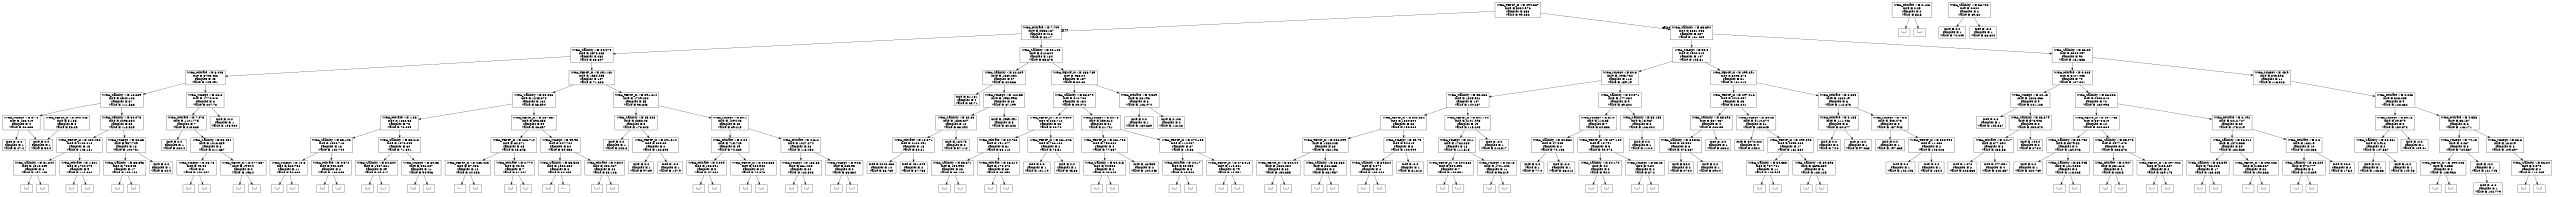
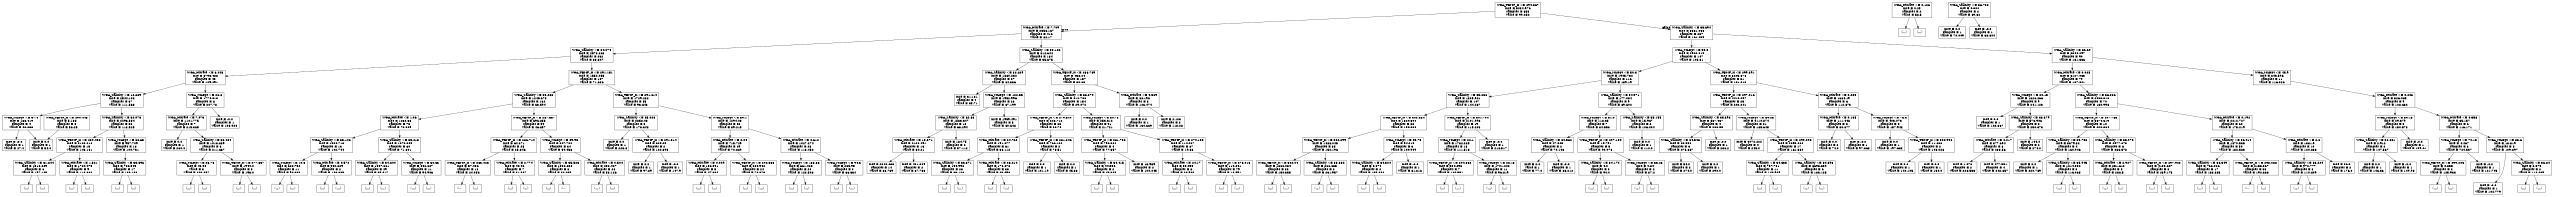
(161, 168) -> none
(2486, 177) -> (2504, 168)
